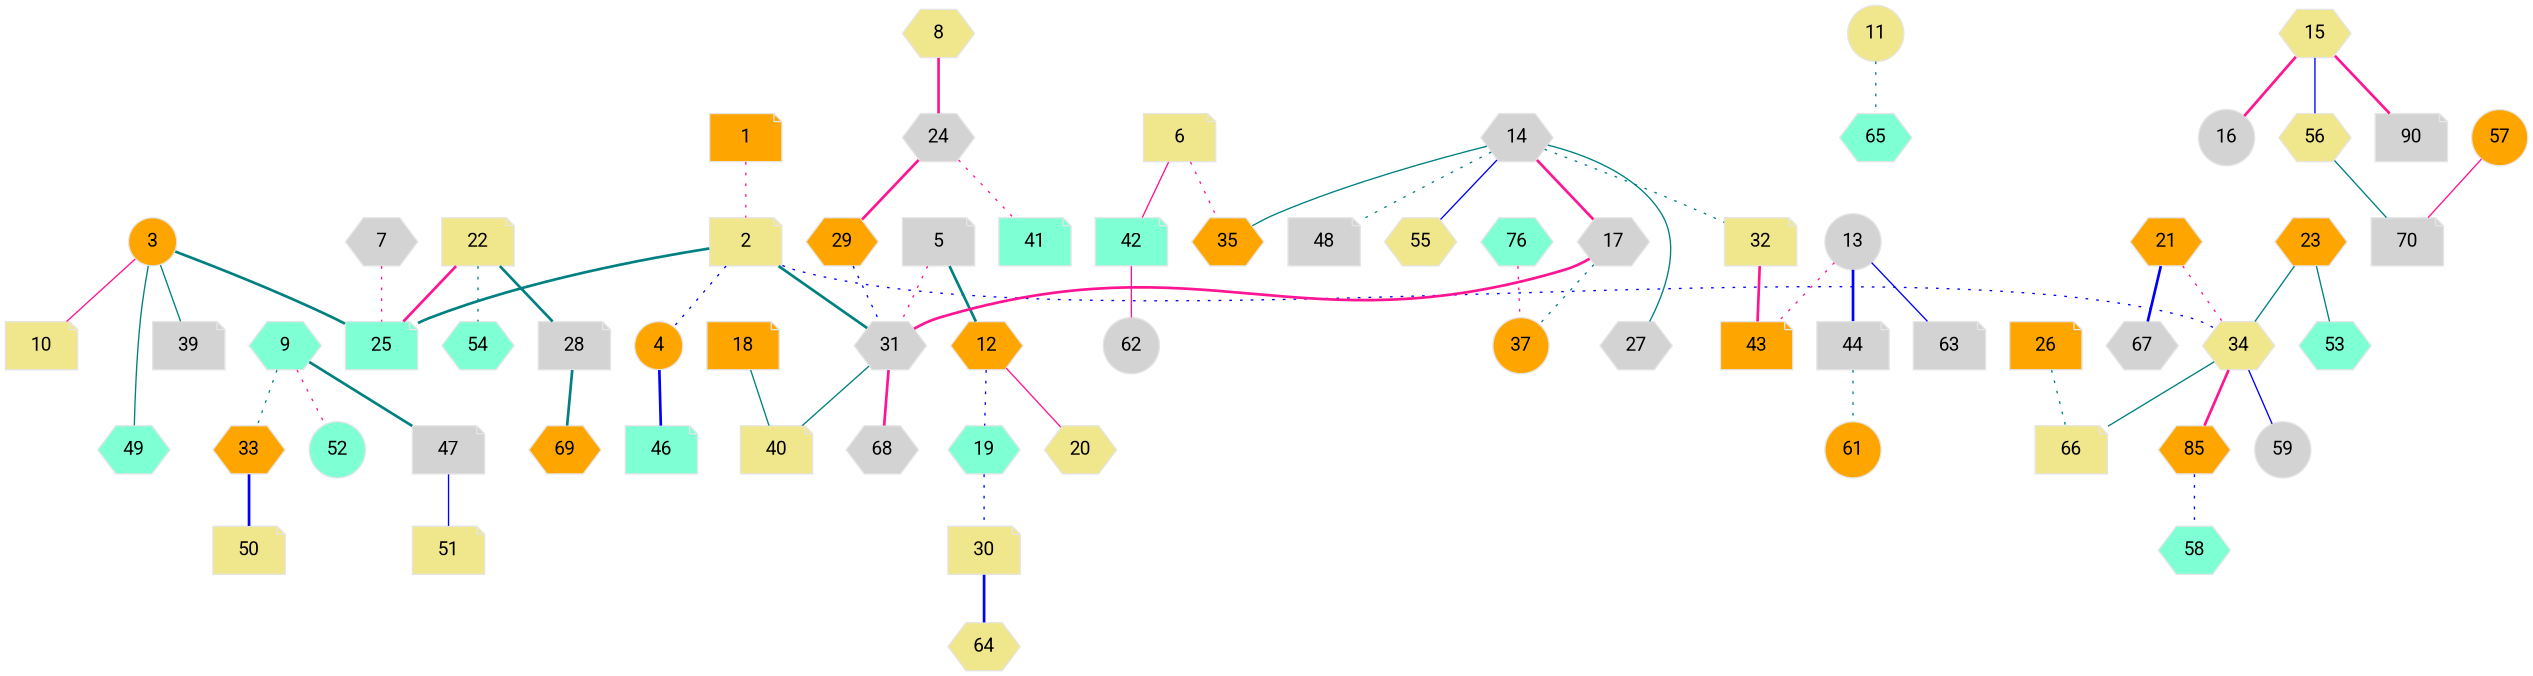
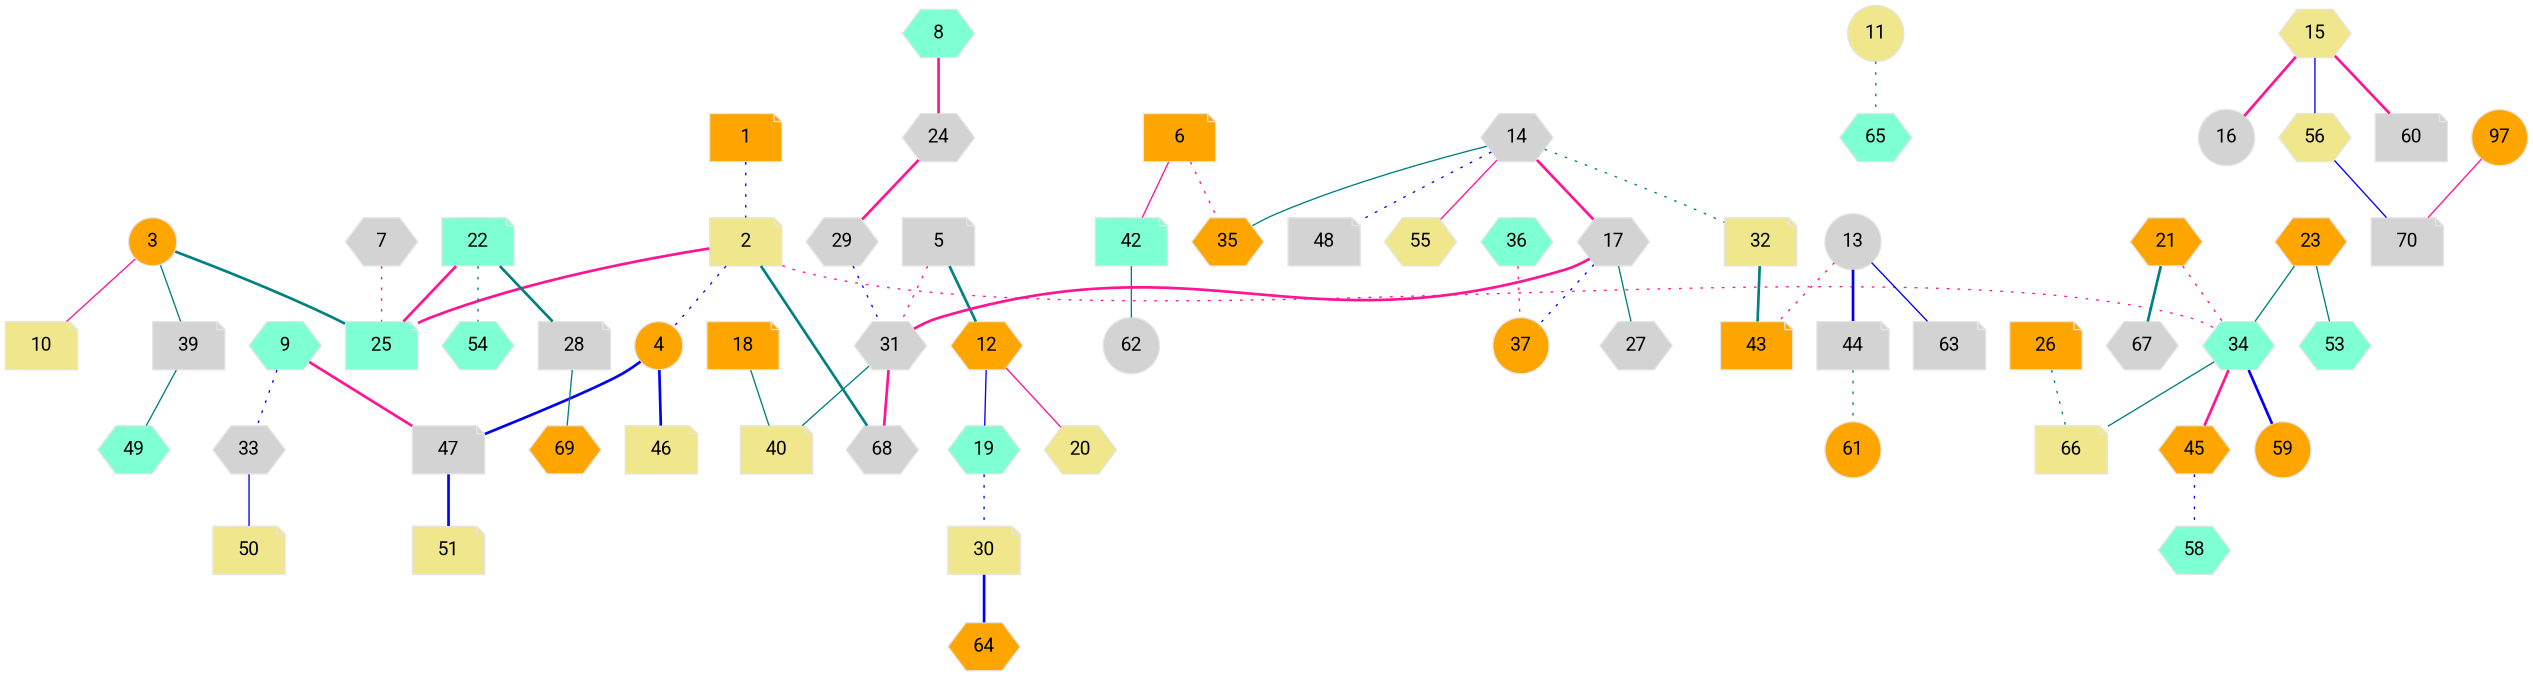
(939, 33) -> (939, 33)
(1180, 138) -> (1180, 138)
(2411, 138) -> (2411, 138)
(2500, 138) -> (2500, 138)
(1426, 186) -> (1426, 186)
(2360, 189) -> (2360, 189)
(746, 190) -> (746, 190)
(1469, 190) -> (1469, 190)
(1655, 205) -> (1626, 299)
(478, 242) -> (478, 242)
(842, 242) -> (842, 242)
(1035, 242) -> none
(1517, 242) -> (1517, 242)
(562, 278) -> (562, 278)
(1131, 279) -> (1131, 279)
(1499, 294) -> (1499, 294)
(2154, 294) -> (2154, 294)
(823, 297) -> (814, 346)
(1759, 297) -> (1759, 297)
(1561, 300) -> (1561, 300)
(138, 345) -> (161, 398)
(2239, 346) -> (2239, 346)
(361, 394) -> (361, 394)
(2260, 397) -> (2260, 397)
(267, 398) -> (267, 398)
(570, 398) -> (571, 388)
(985, 398) -> (985, 398)
none -> (560, 403)
(249, 450) -> (249, 450)
(337, 450) -> none
(661, 450) -> (661, 450)
(2194, 450) -> (2194, 450)
(2283, 450) -> (2283, 450)
(249, 500) -> (249, 500)
(449, 500) -> (449, 500)
(984, 647) -> (984, 647)
